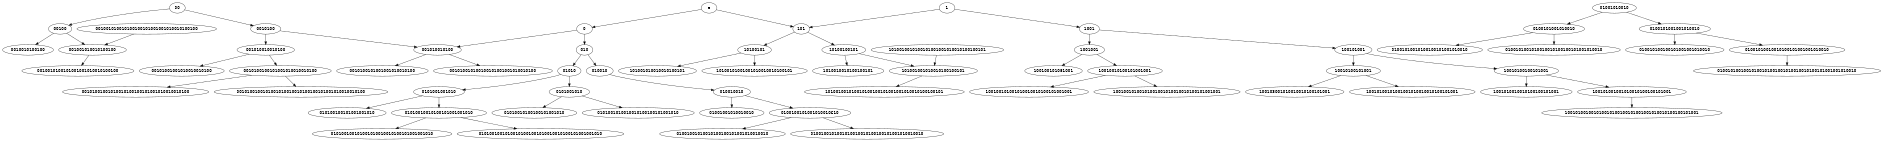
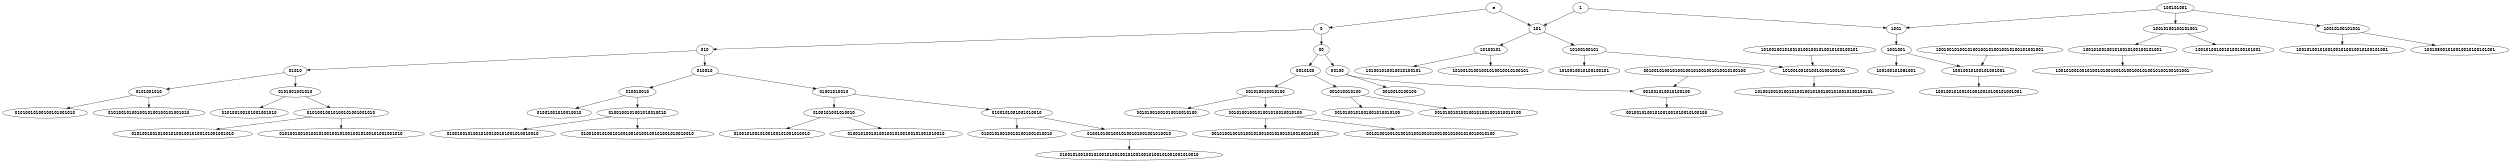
(518, 38) -> (1321, 38)
(1216, 39) -> (2033, 19)
none -> (765, 81)
(1144, 81) -> (1985, 59)
